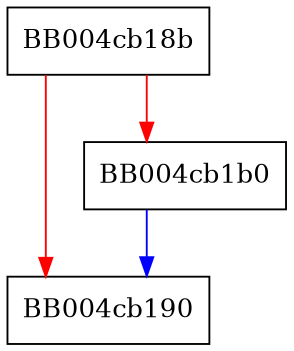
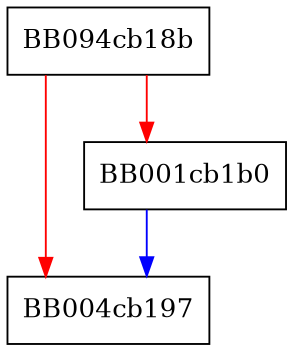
(108, 41) -> (108, 41)
(185, 176) -> (185, 176)
(108, 310) -> (108, 310)
